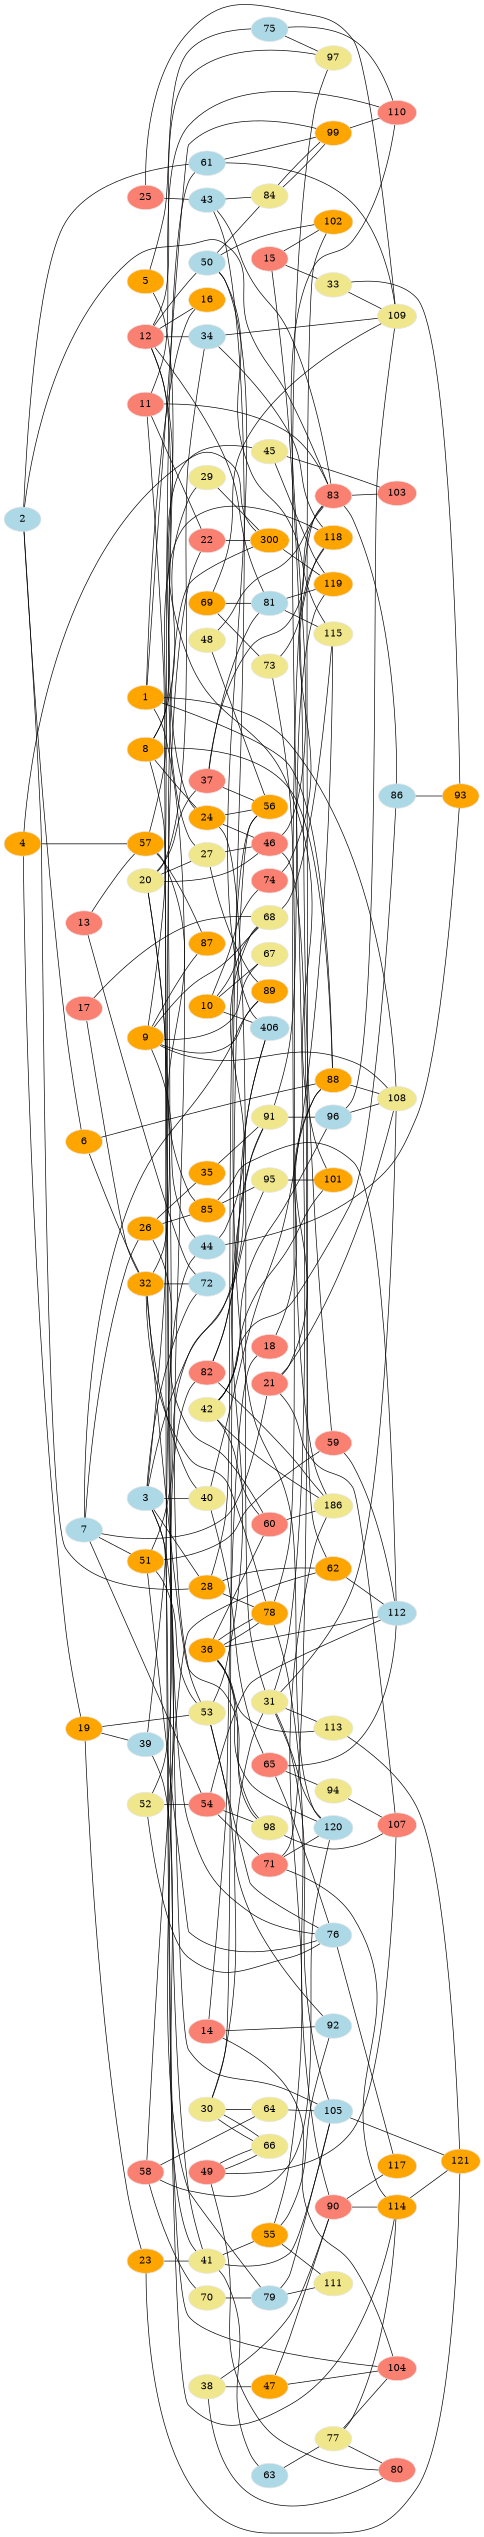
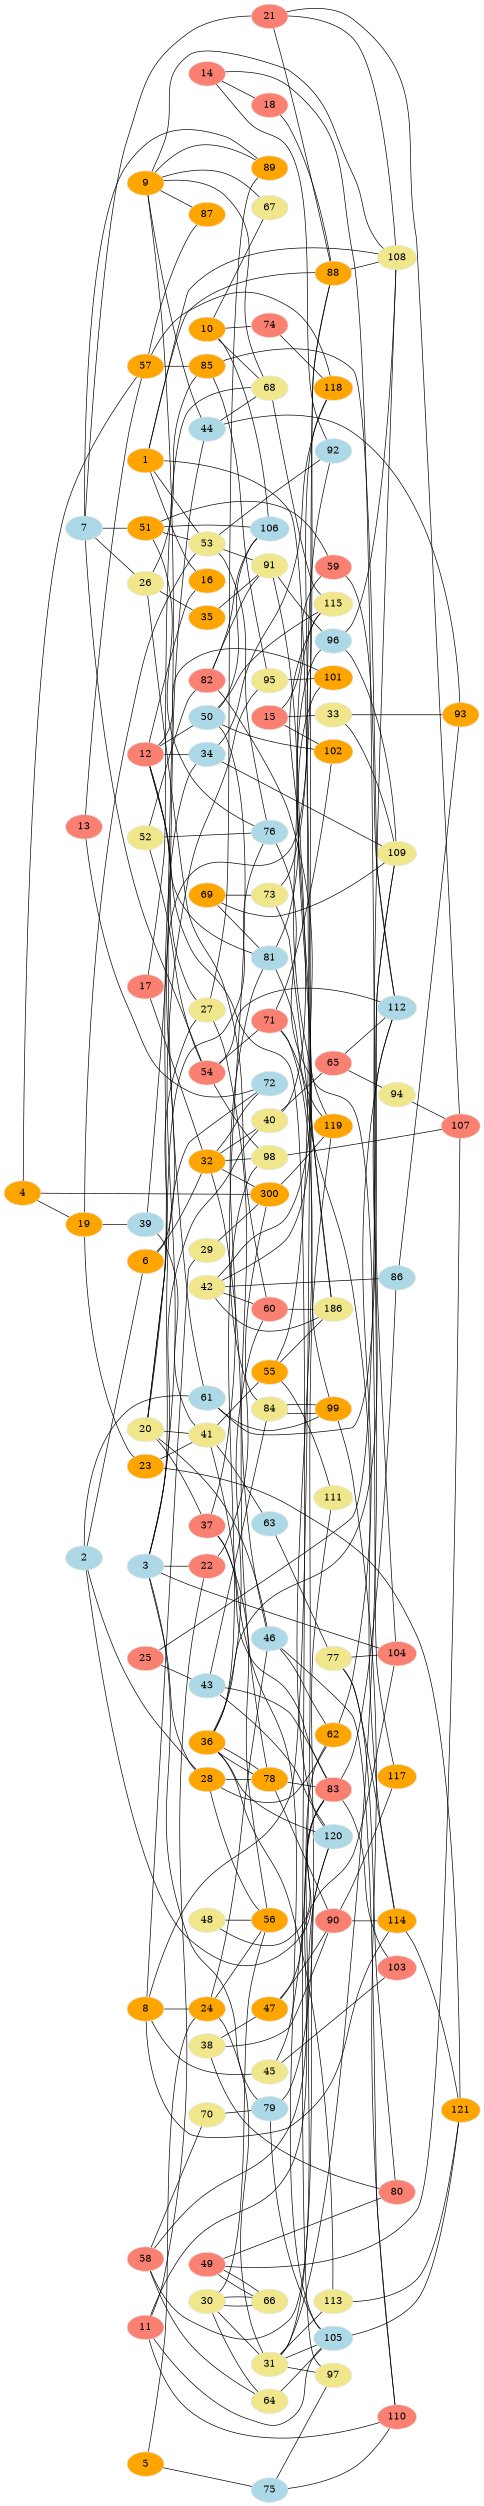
(270, 844) -> (270, 1639)
(270, 1028) -> (270, 529)
(146, 1229) -> (146, 584)
(309, 1864) -> none
